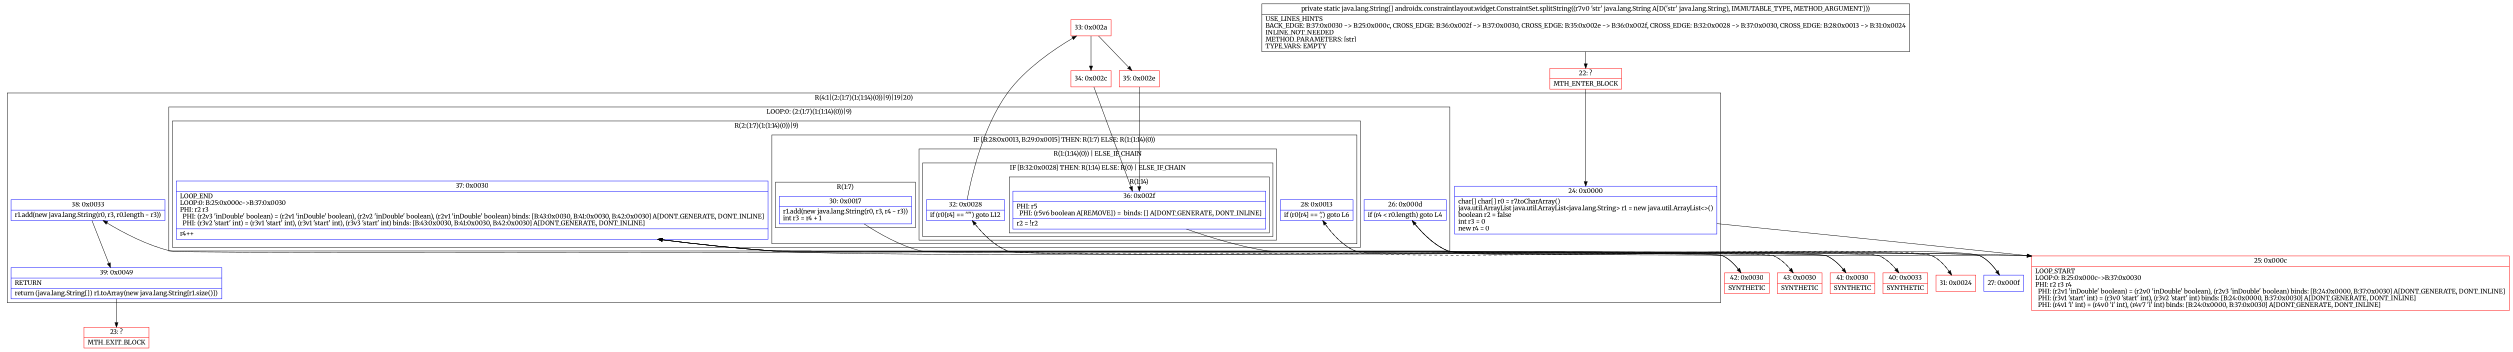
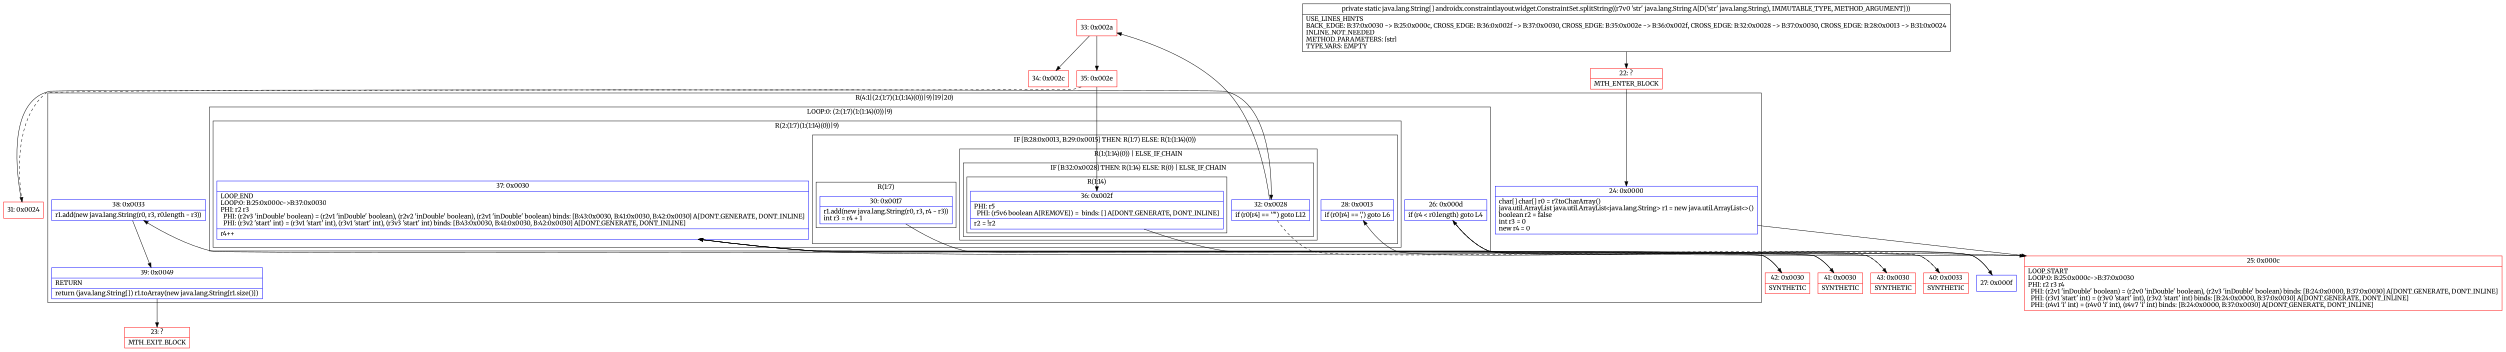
(1113, 139) -> none
(1633, 253) -> (508, 90)
